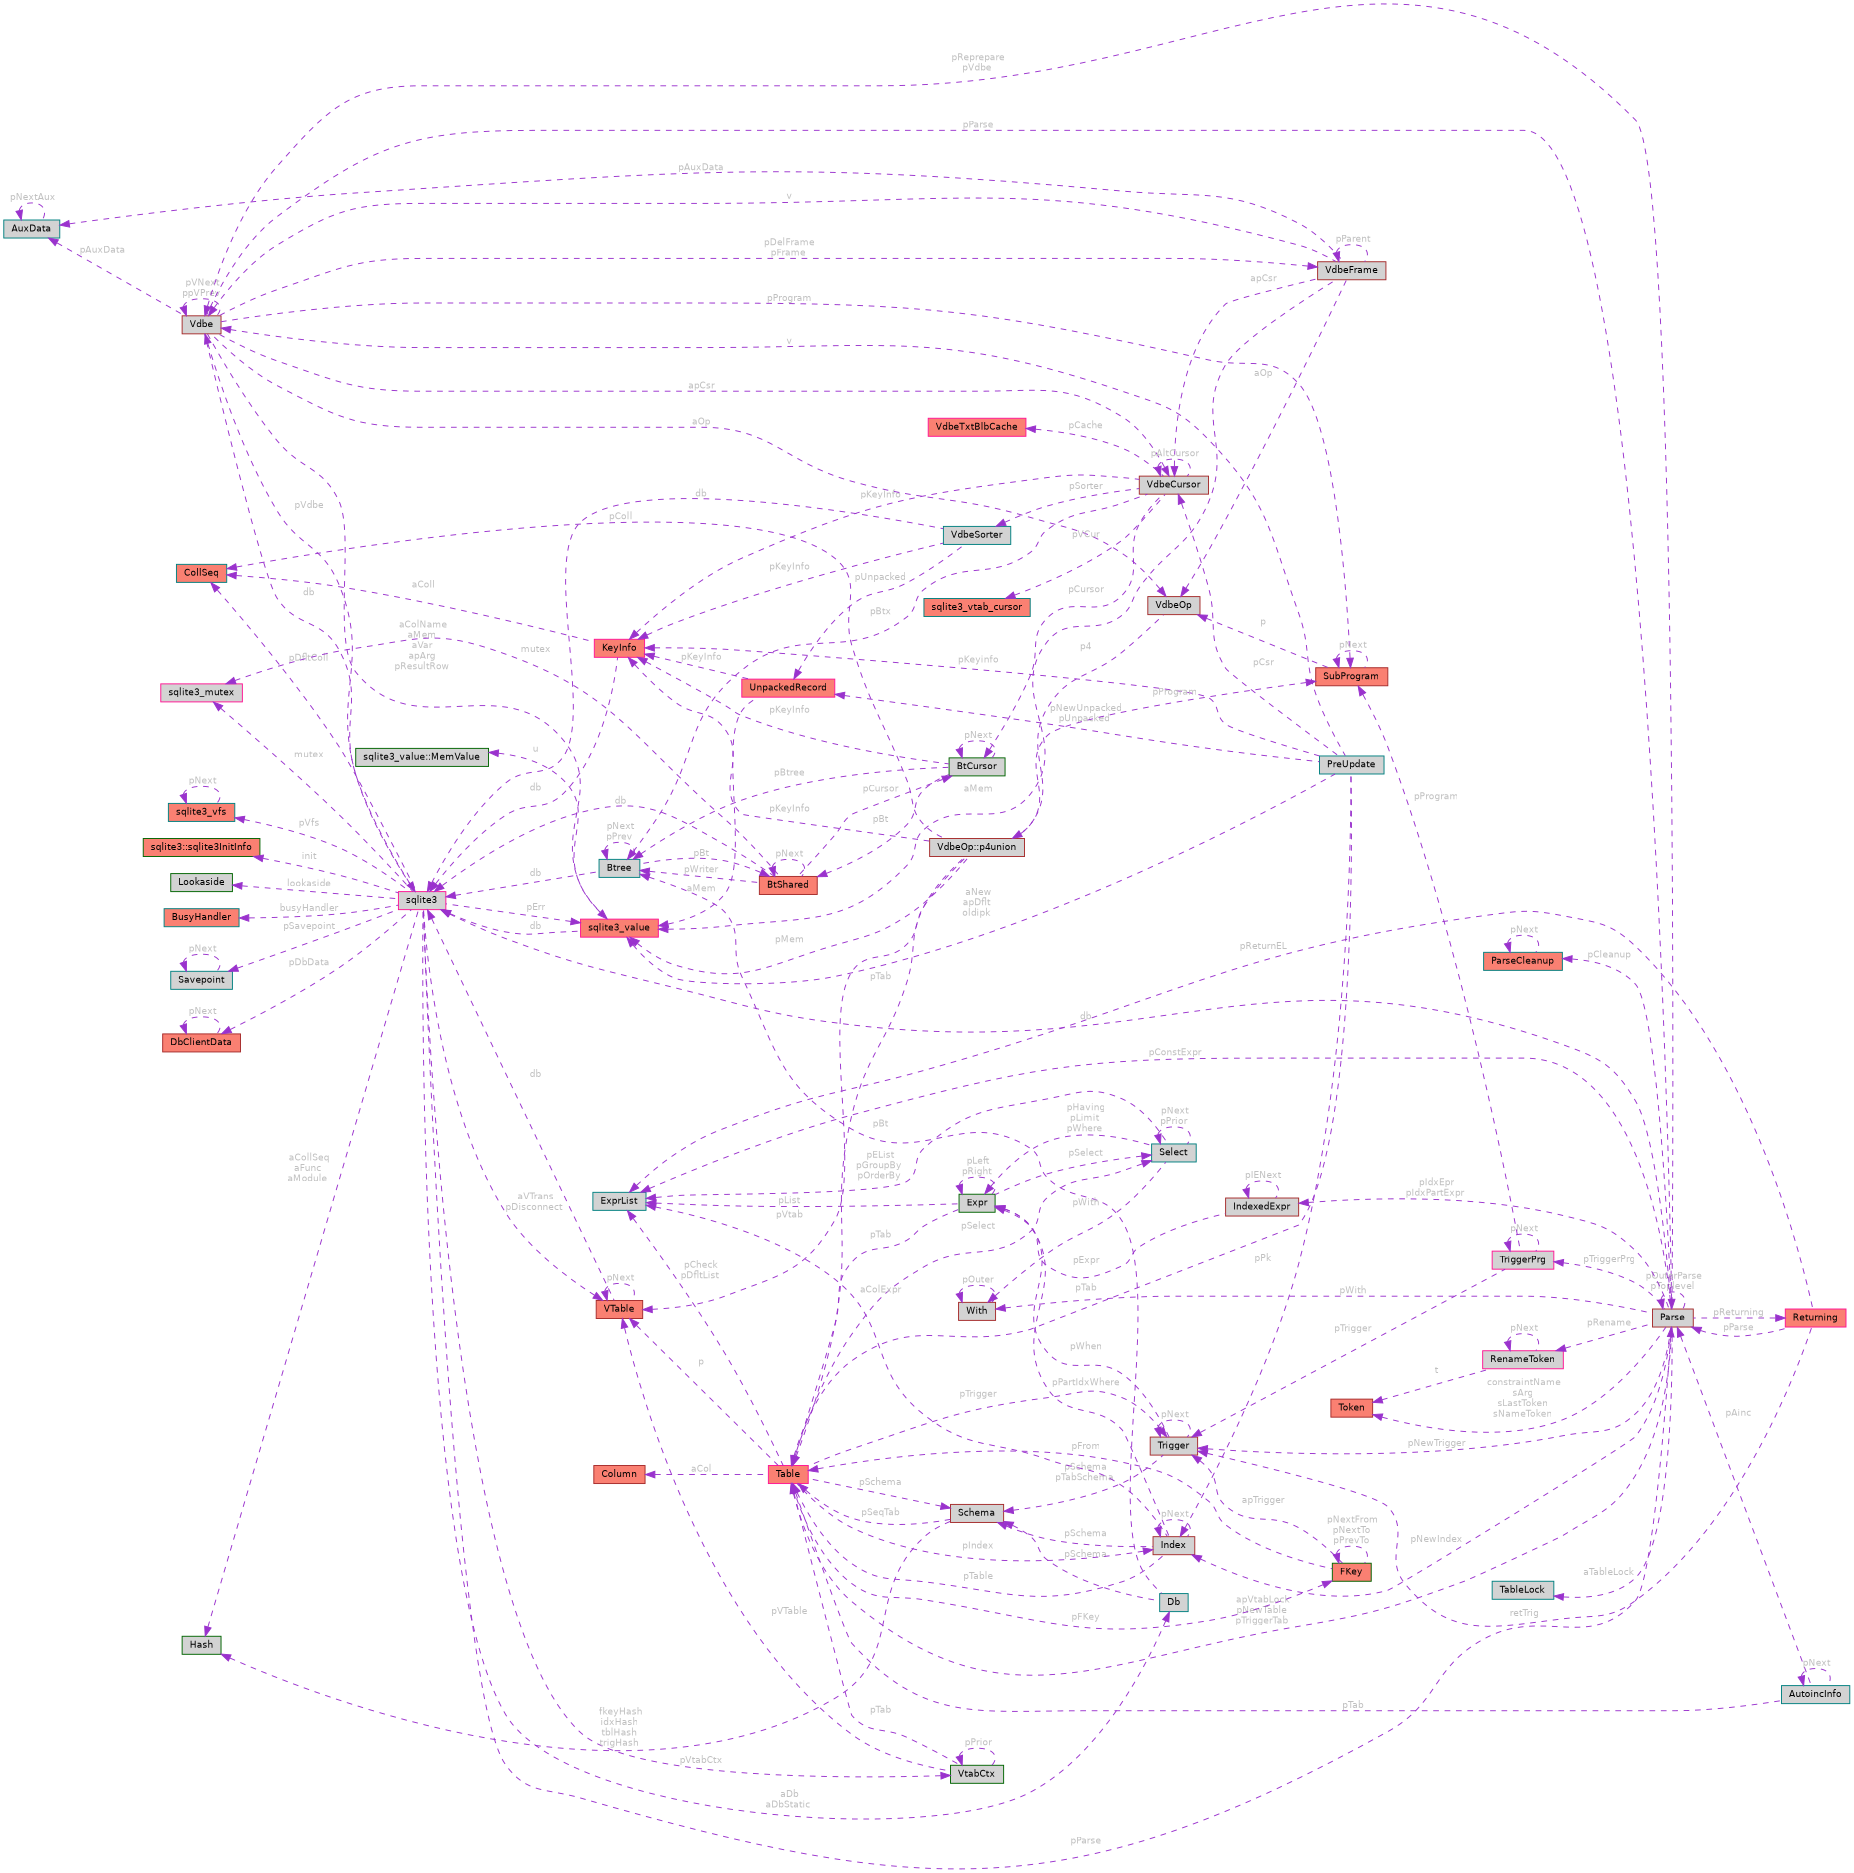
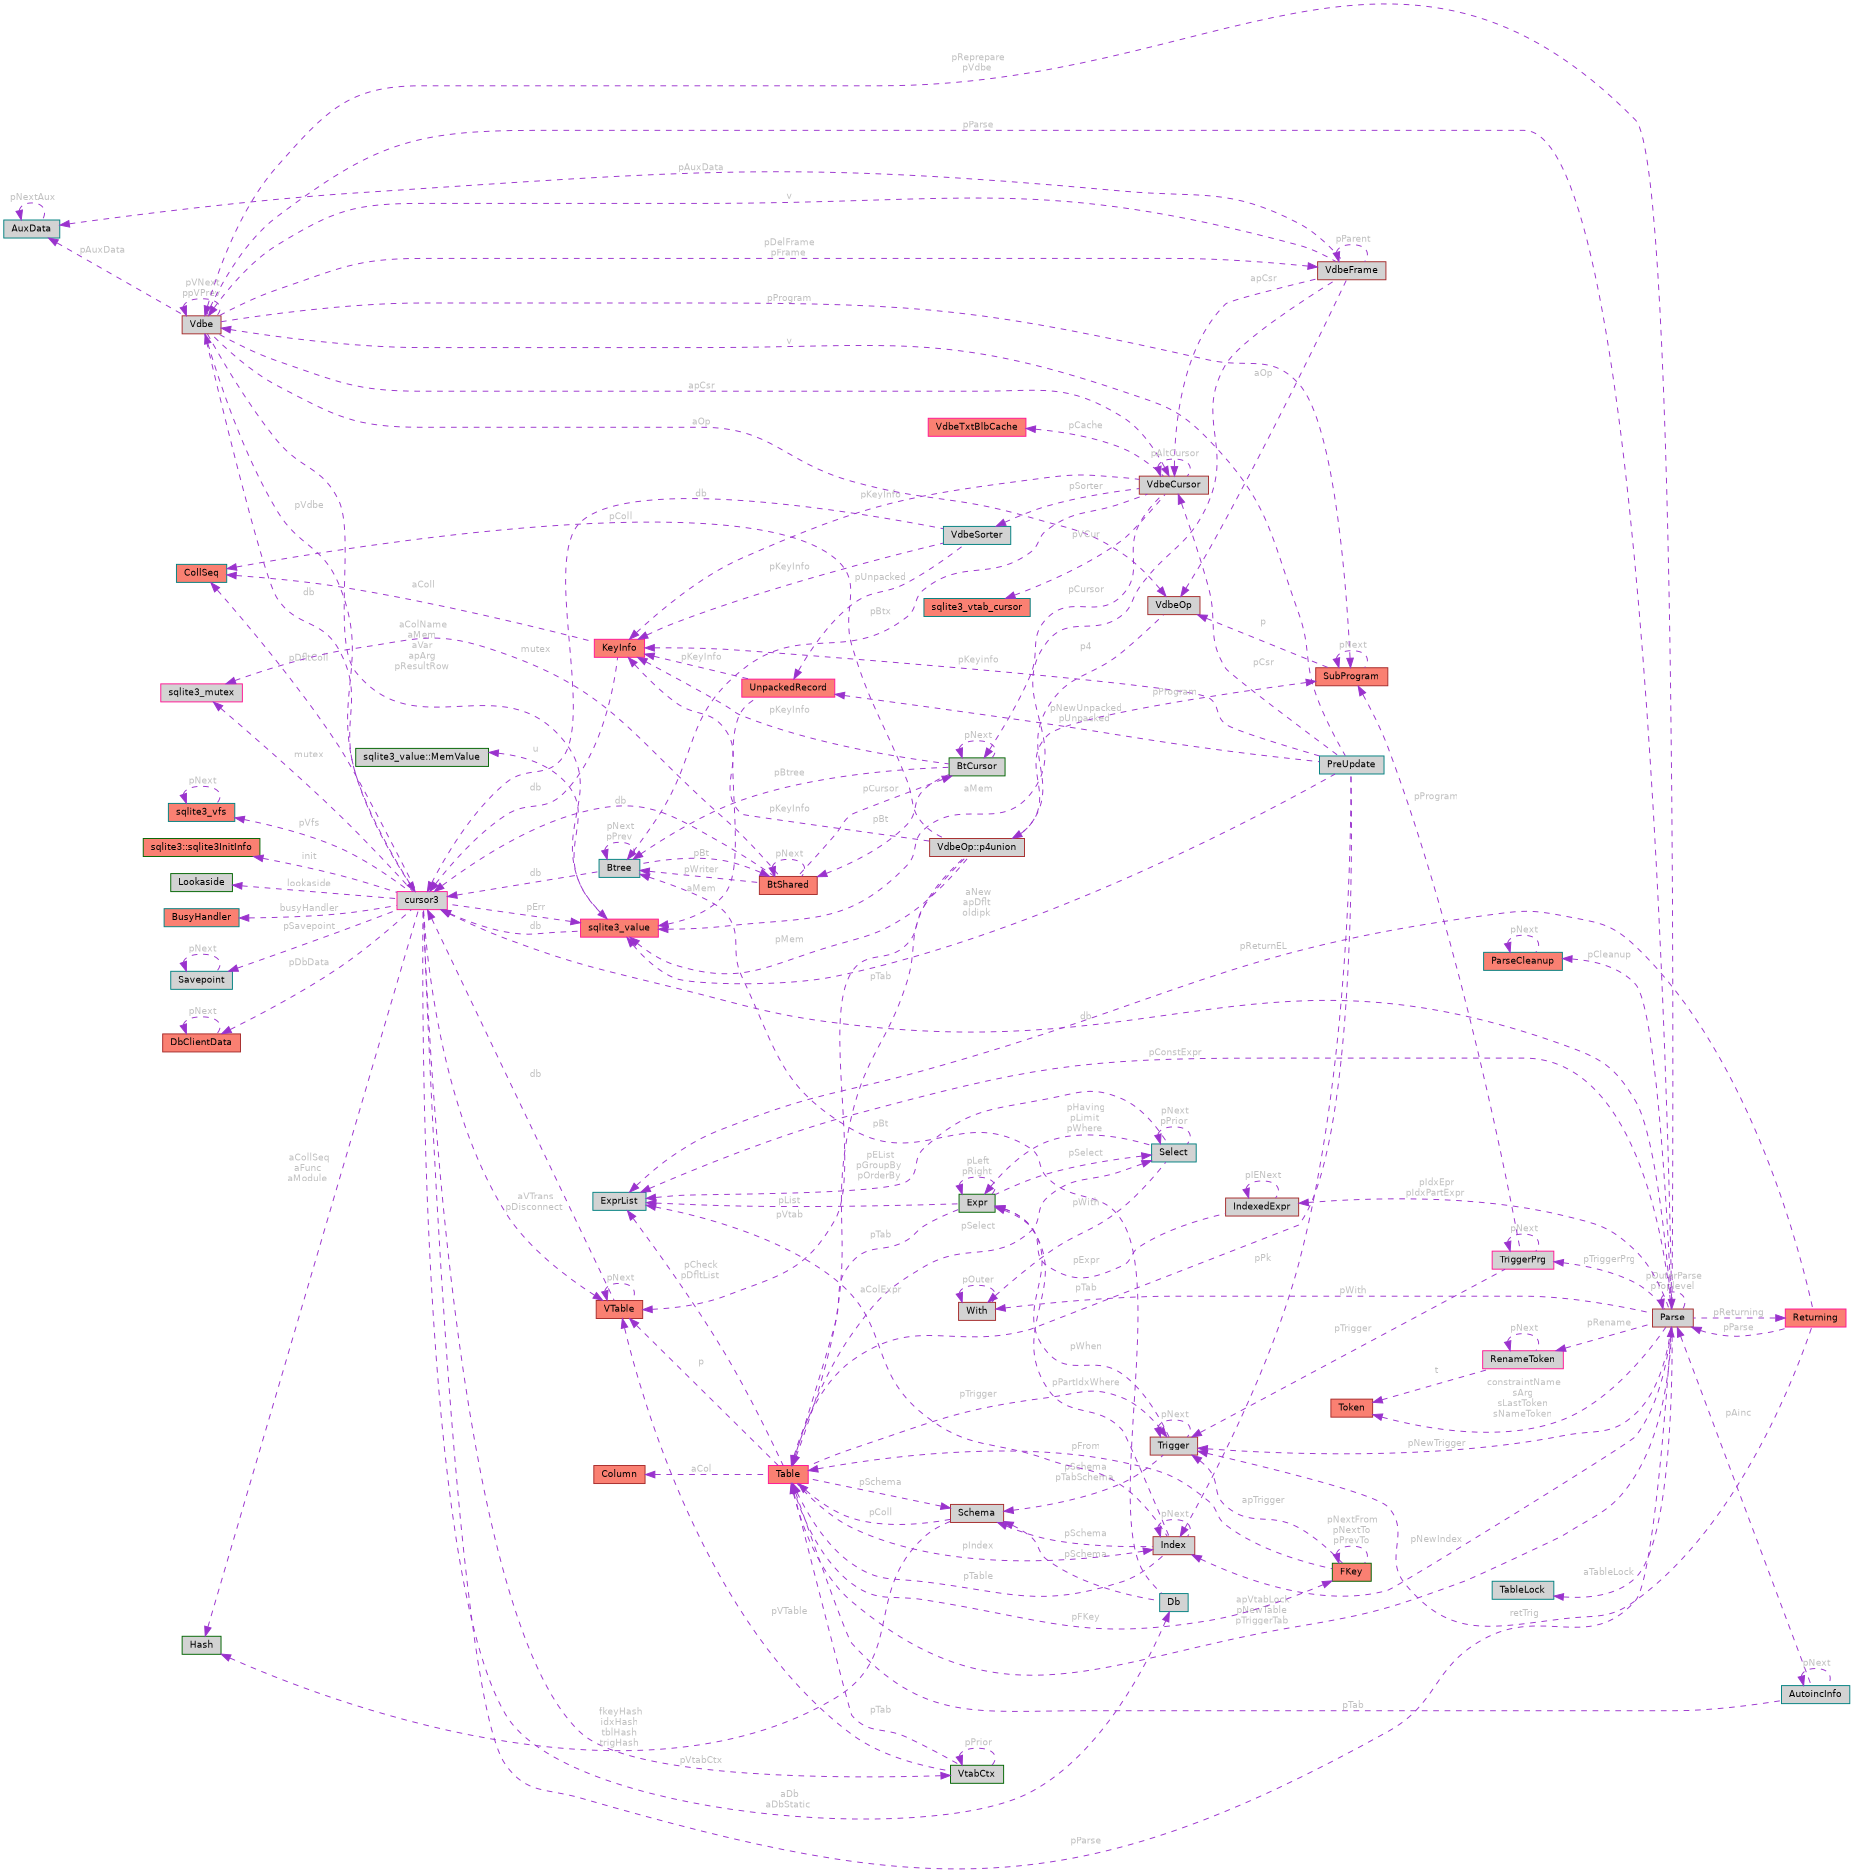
(422, 901) -> (422, 901)
(879, 1513) -> (879, 1513)
